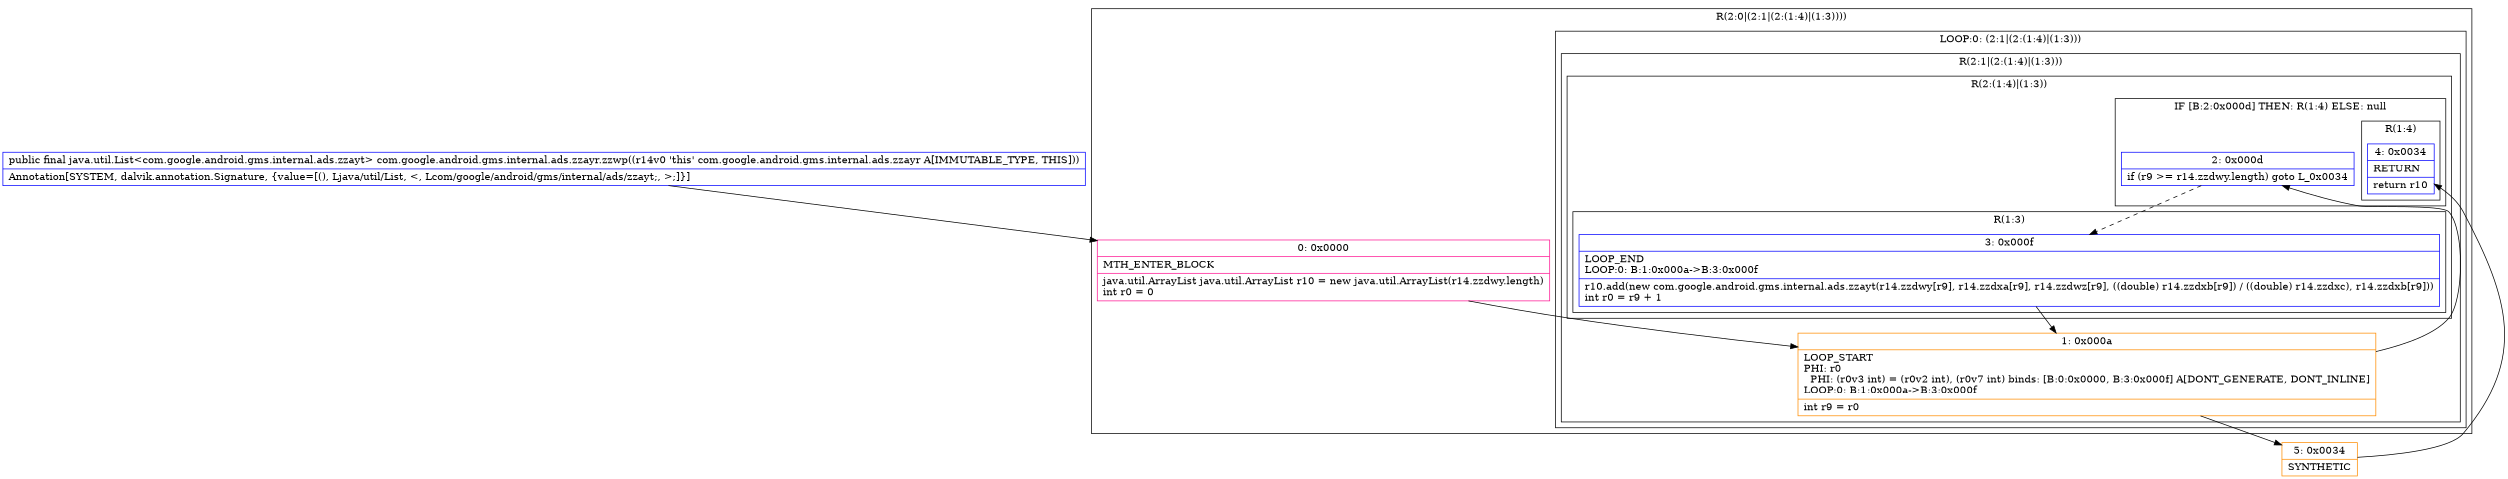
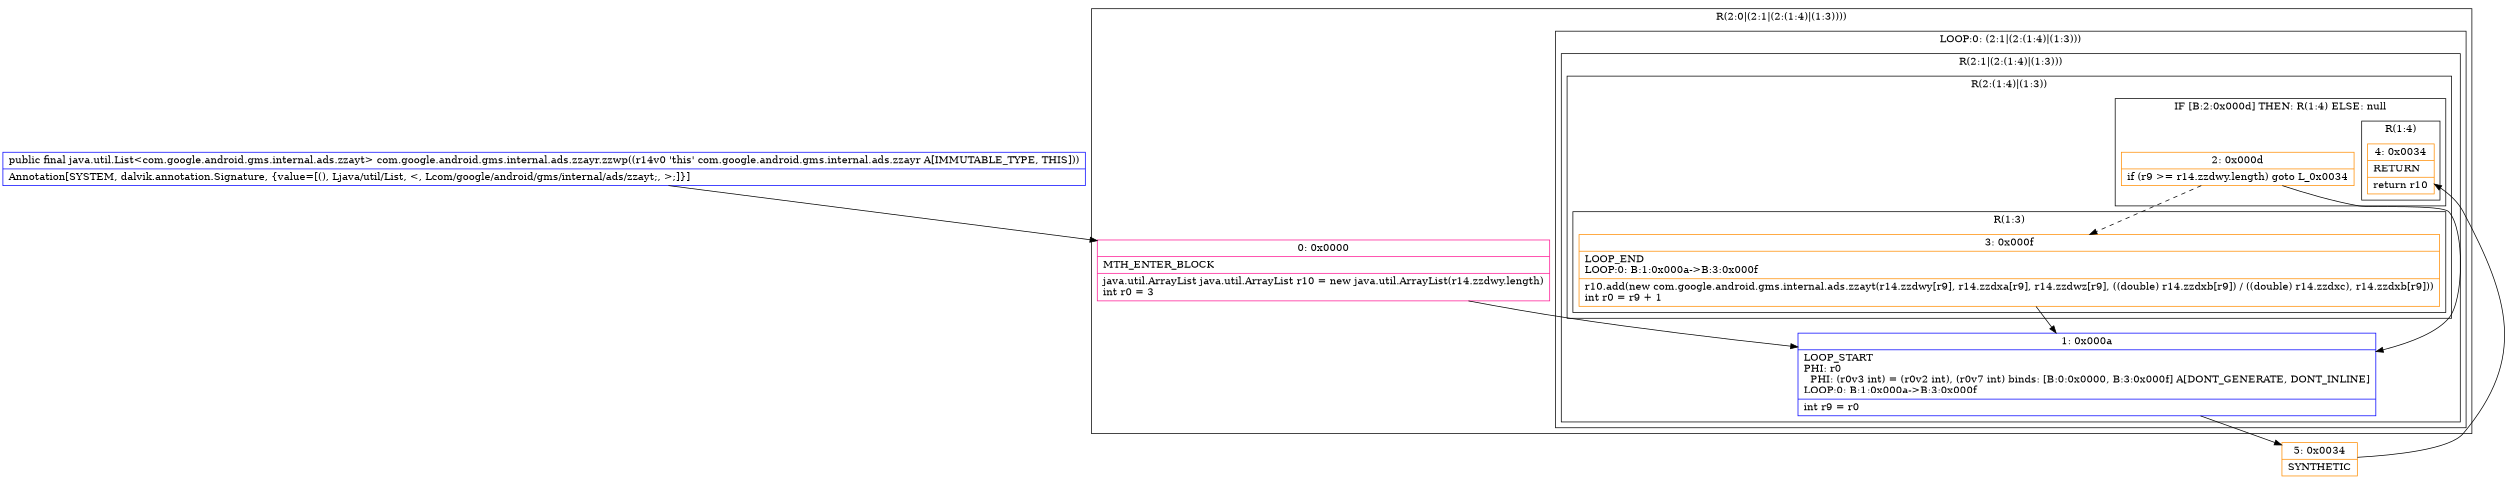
(2238, 169) -> (2238, 169)
(2401, 169) -> (2401, 169)
(2455, 225) -> (2452, 218)
(2009, 270) -> (2009, 270)
(1128, 292) -> (1128, 292)
(2087, 374) -> (2087, 374)
